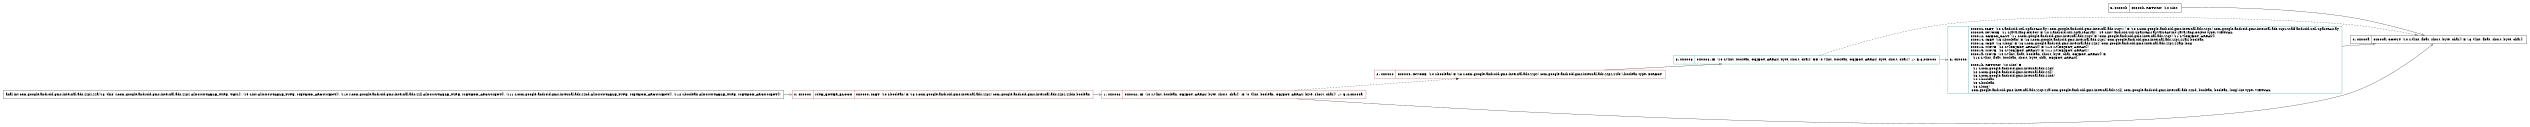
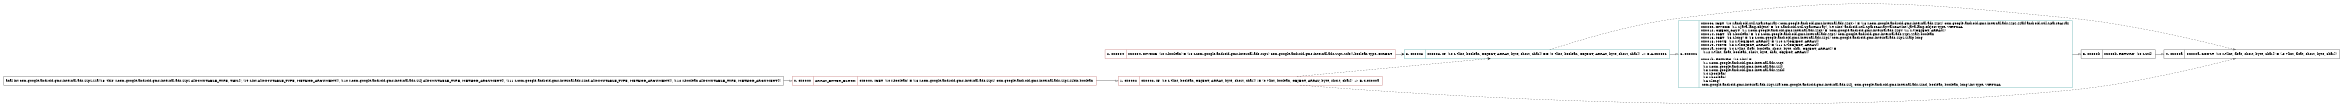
(2156, 8) -> (2129, 54)
(2358, 45) -> (2076, 54)
(1662, 67) -> (1399, 54)
(1376, 85) -> (1392, 68)
(834, 94) -> (835, 81)
(1871, 123) -> (1768, 104)
